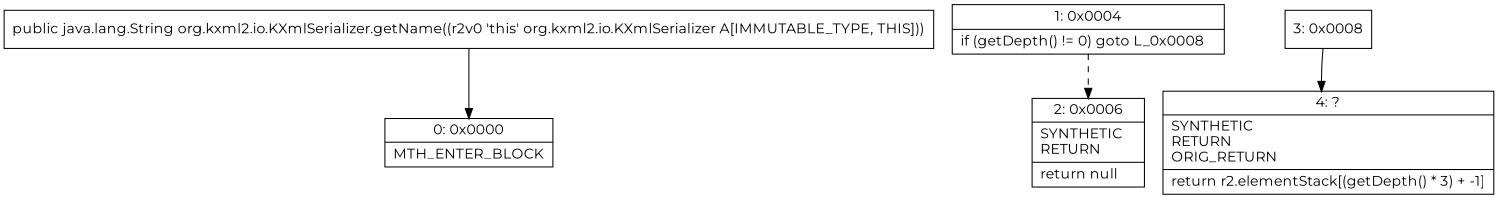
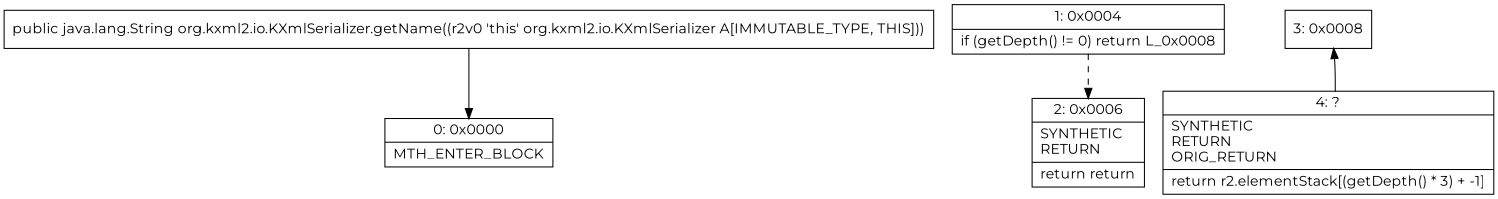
(1083, 41) -> (1088, 41)
(1322, 65) -> (1335, 75)
(1080, 174) -> (1088, 174)
